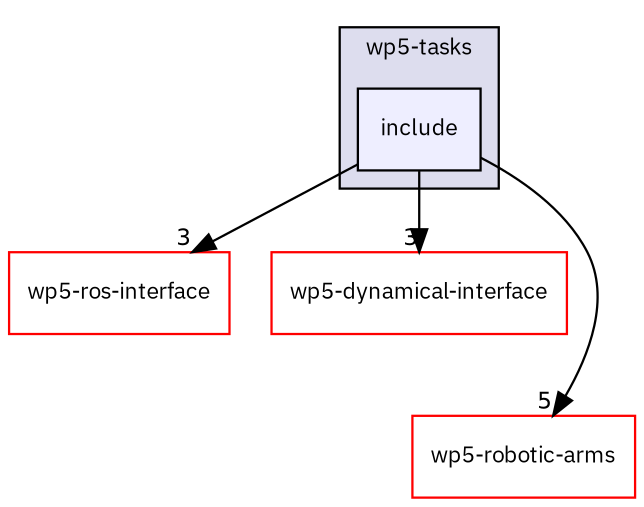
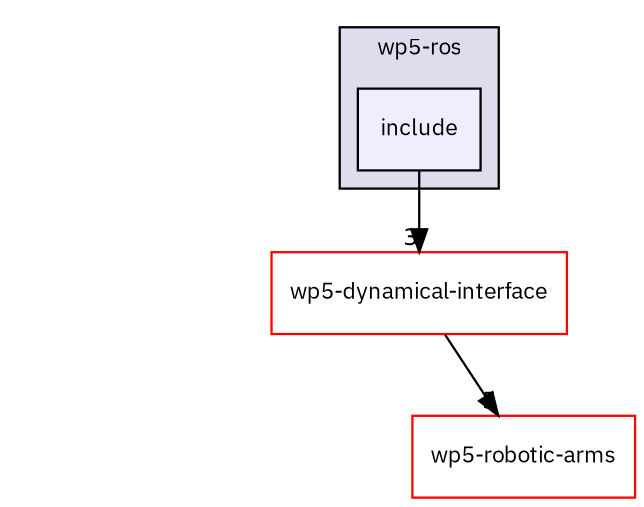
(419, 49) -> (419, 49)
(589, 255) -> (465, 365)
(119, 293) -> none
